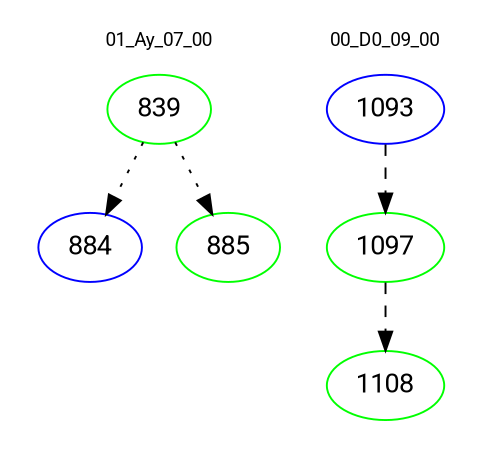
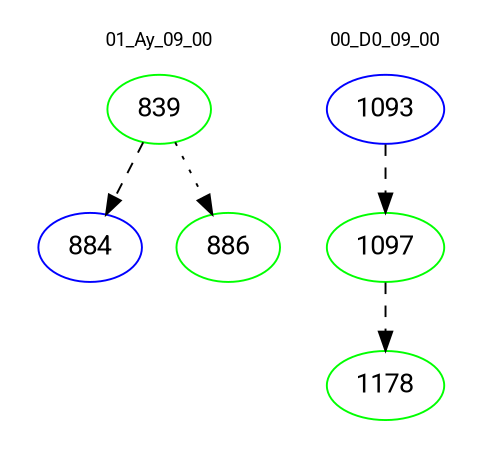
(159, 41) -> (159, 41)
(129, 170) -> (129, 170)
(228, 247) -> (228, 247)
(386, 386) -> (386, 386)
